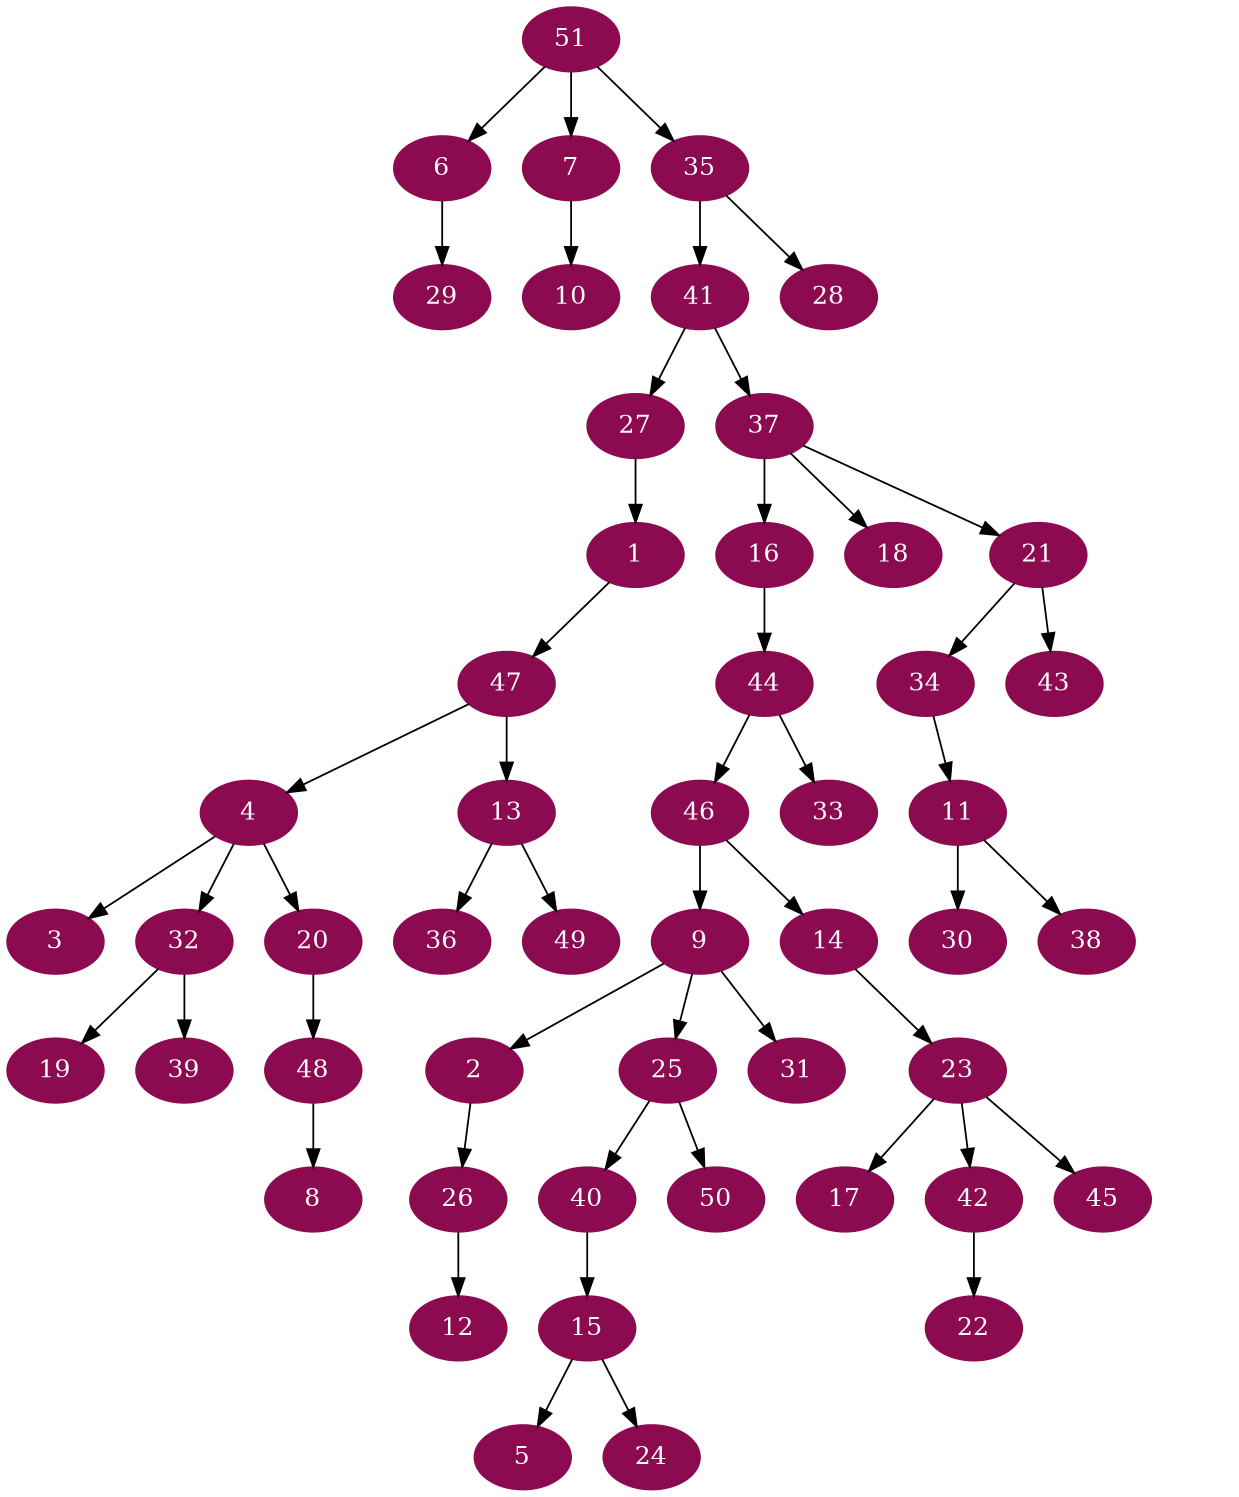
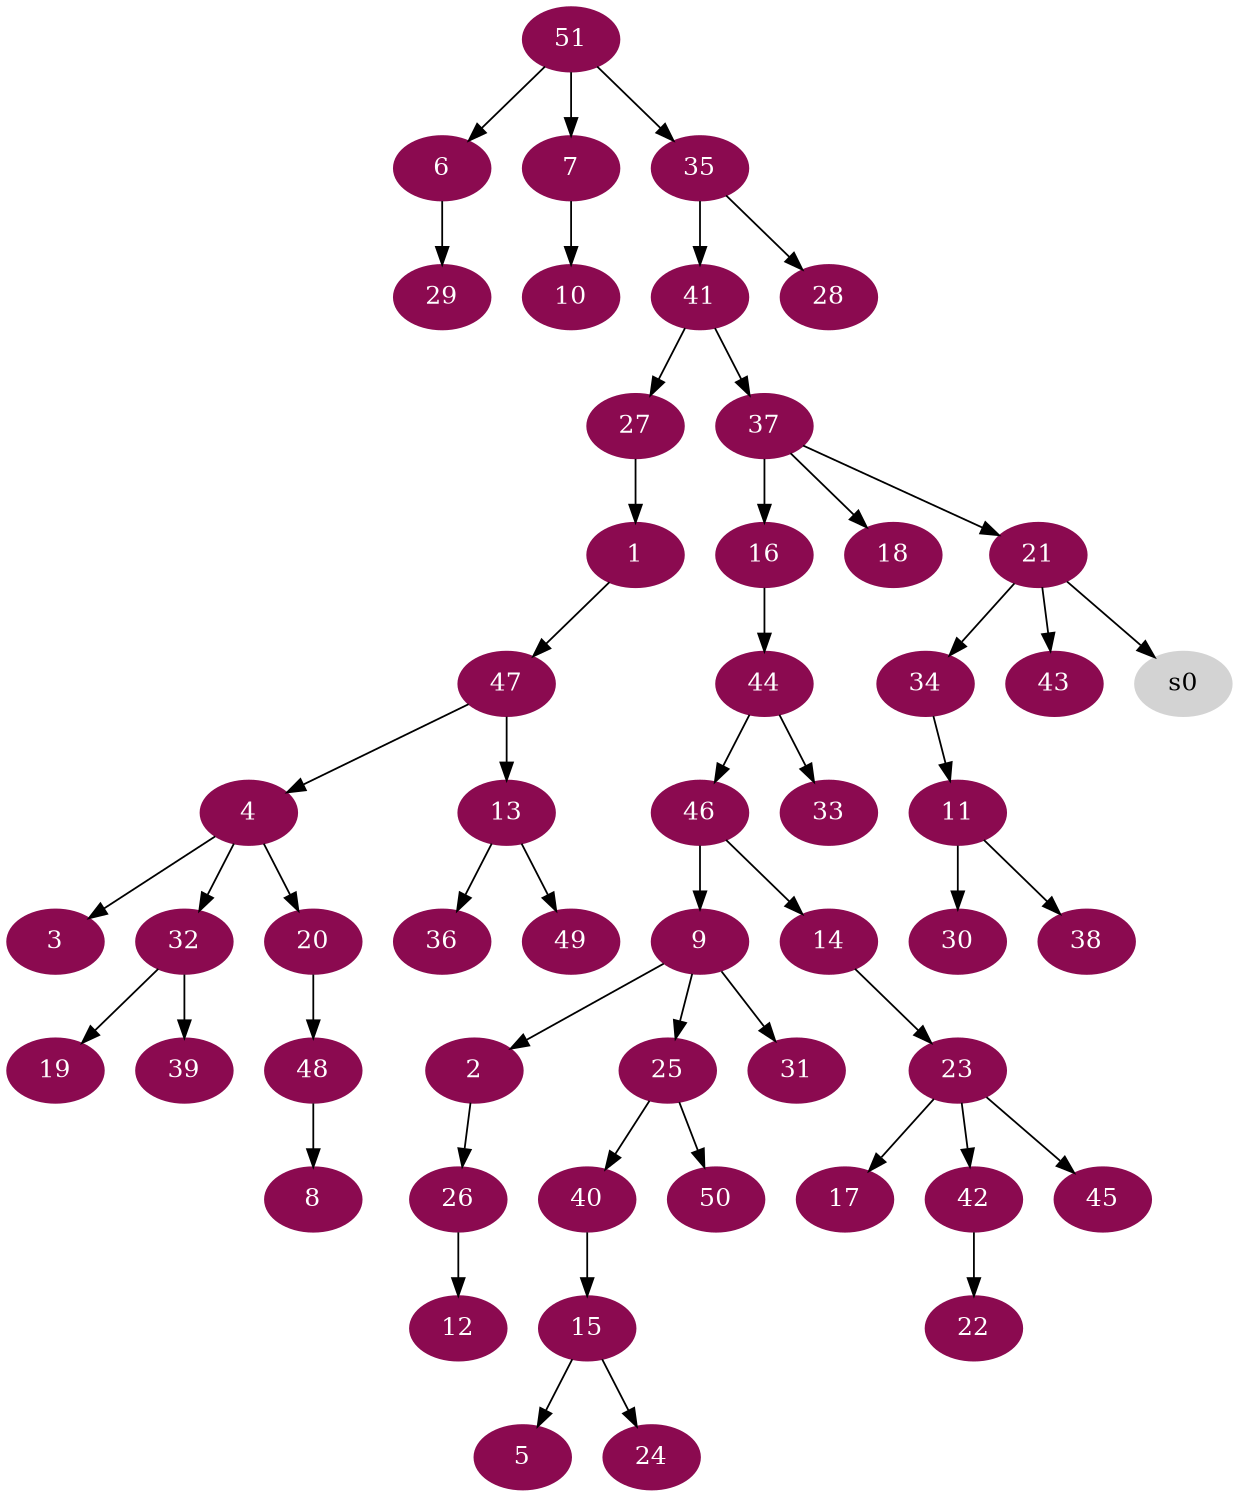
none -> (1183, 684)
